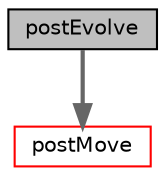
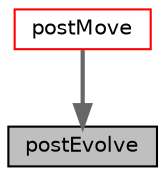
(83, 77) -> (83, 77)
